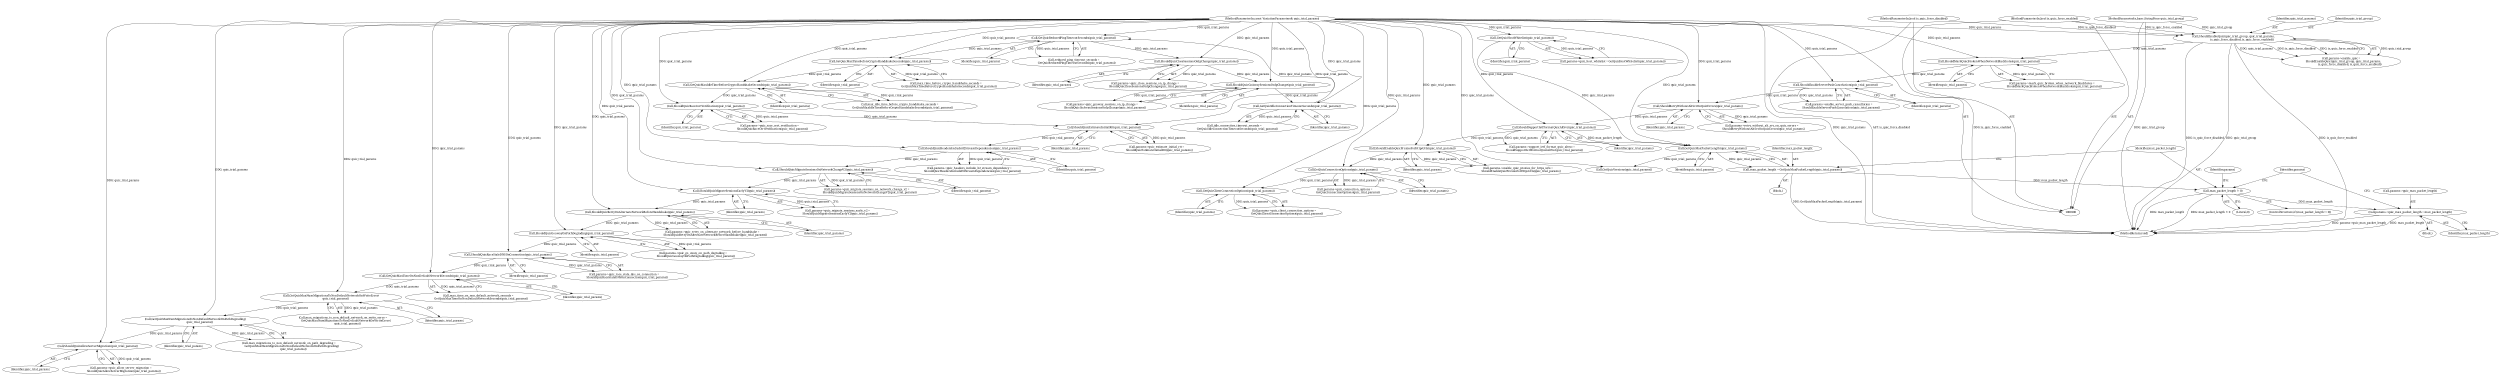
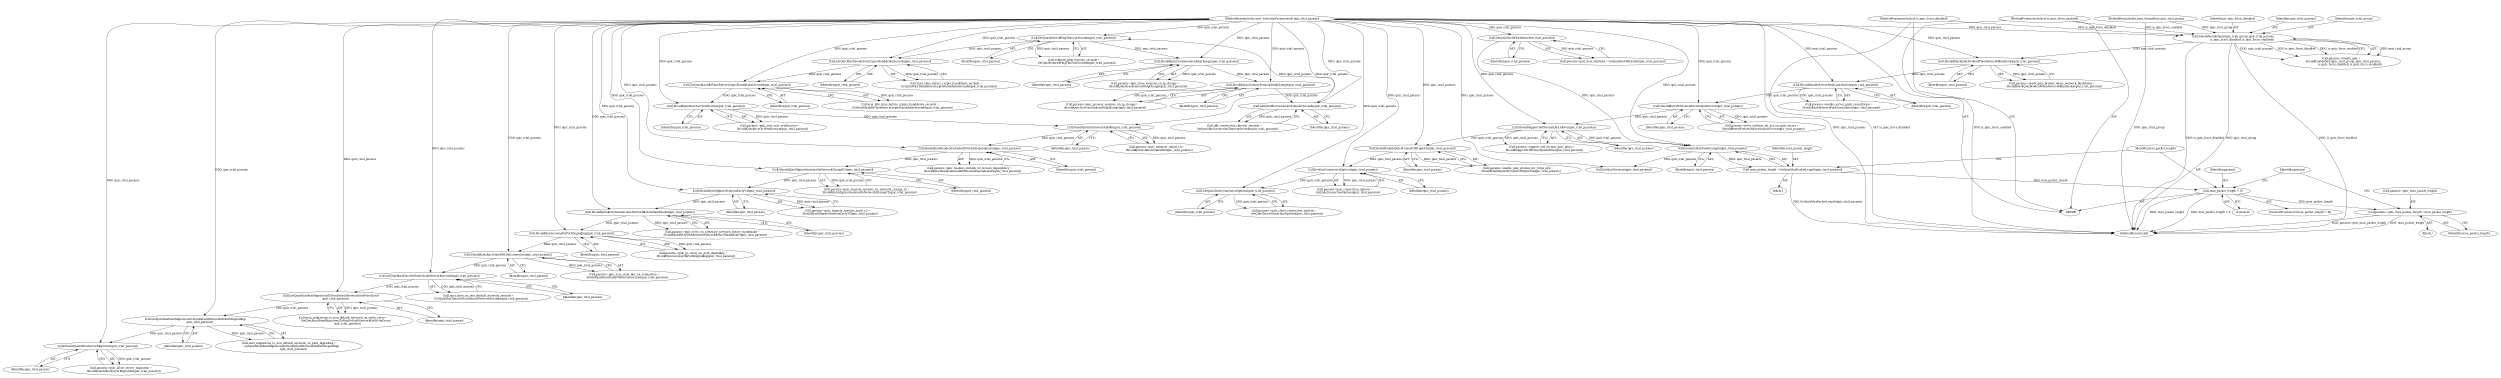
none -> (2233, 19)
(1522, 38) -> (1522, 38)
(2124, 120) -> (2137, 201)
(1605, 138) -> (1605, 138)
